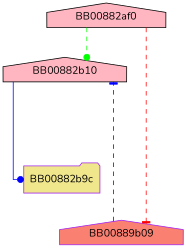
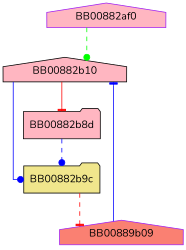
(106, 17) -> (106, 17)
(146, 124) -> (80, 208)
none -> (62, 125)
(113, 153) -> (113, 153)
(62, 179) -> (62, 179)
